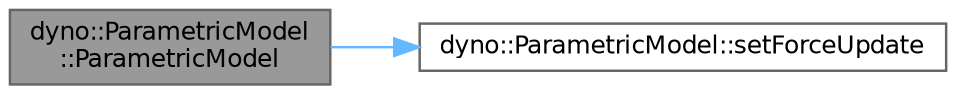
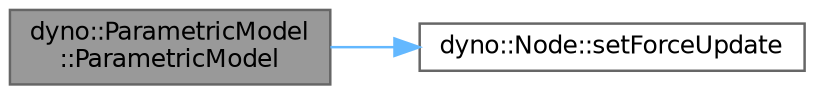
(683, 47) -> (612, 47)
